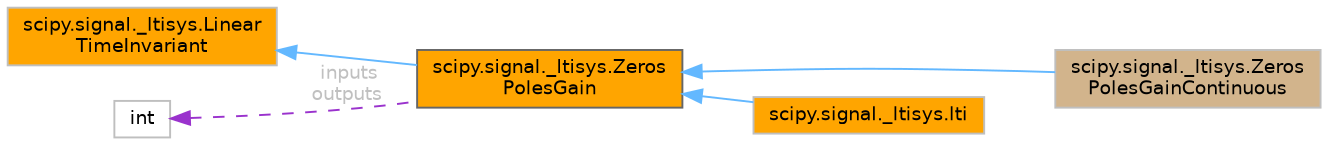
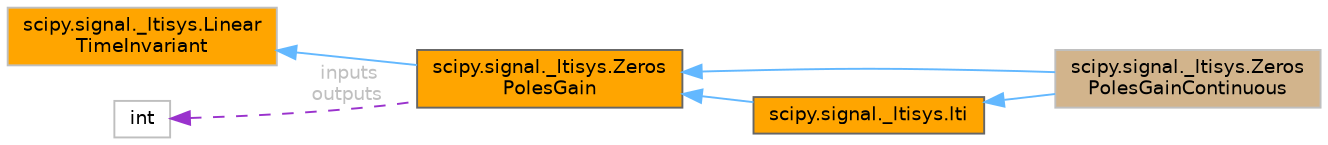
none -> (1030, 97)
(869, 115) -> (869, 115)
